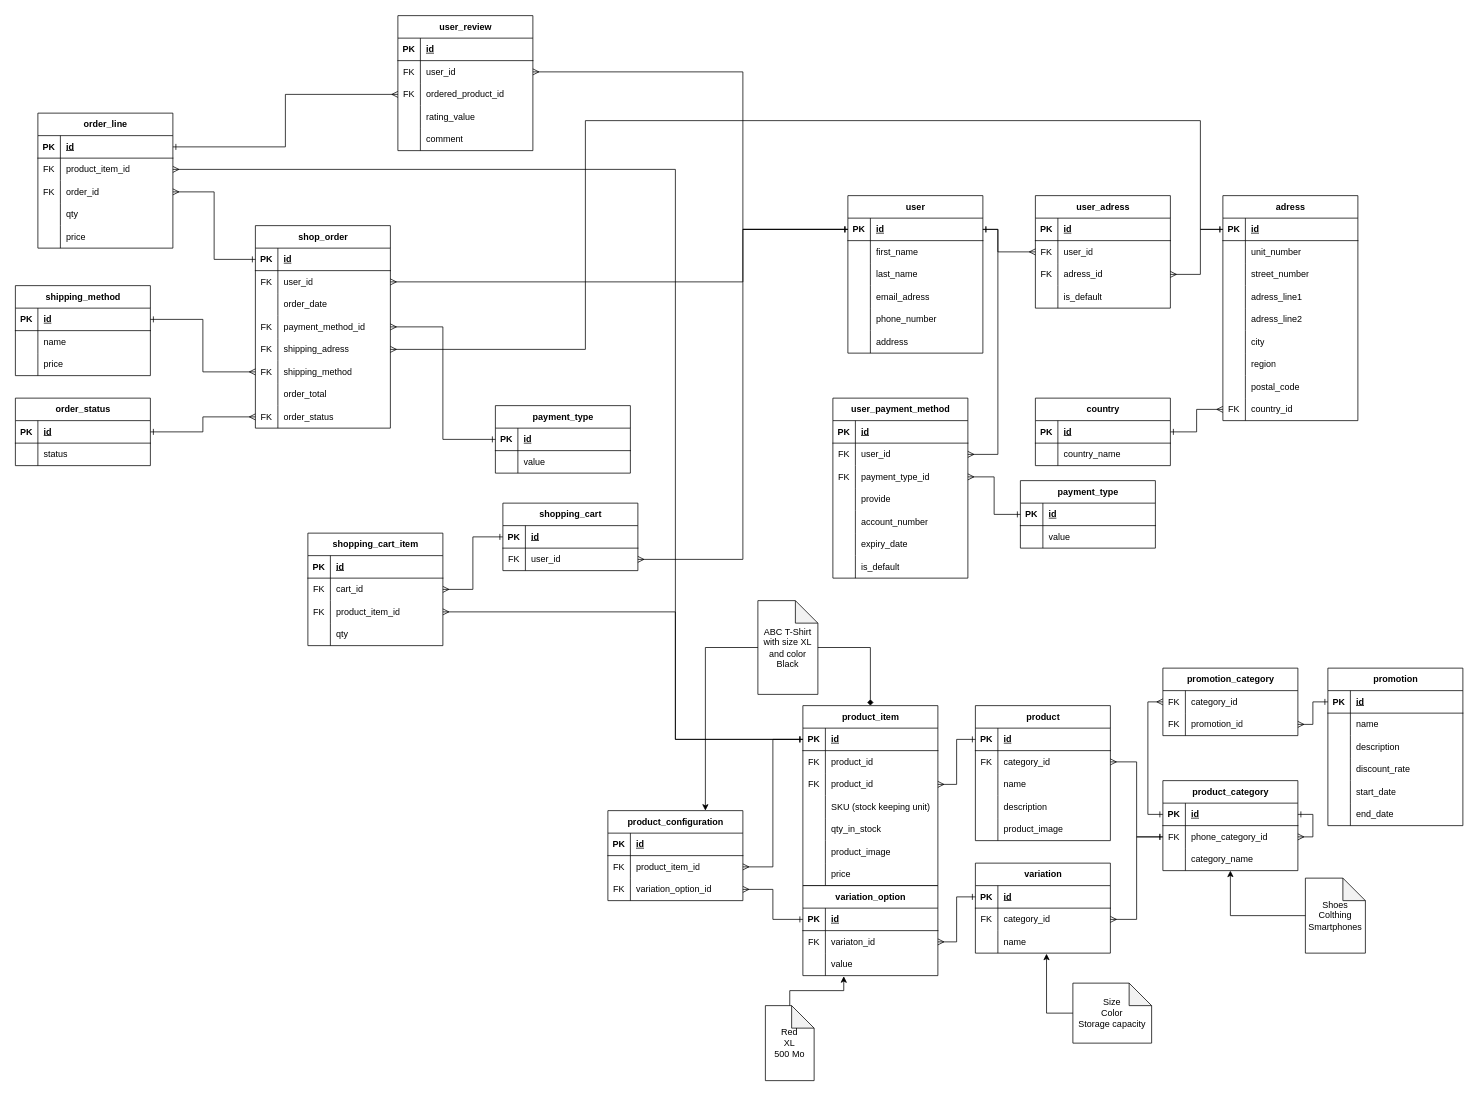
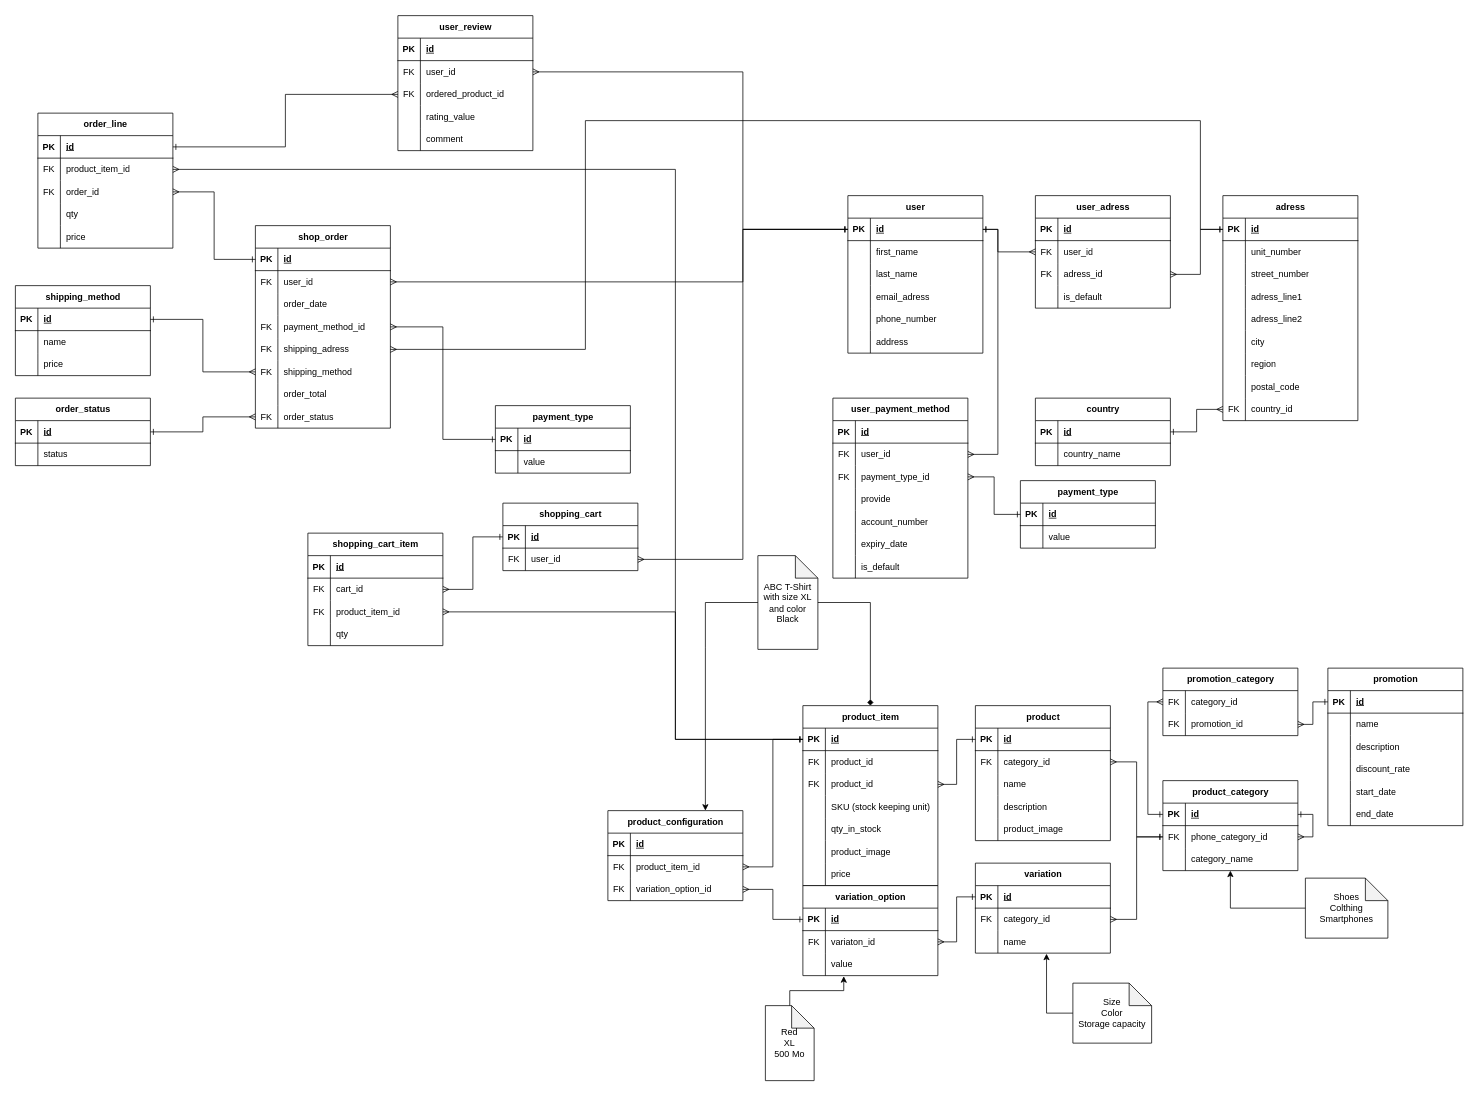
(788, 647) -> (788, 602)
(1335, 915) -> (1347, 908)
